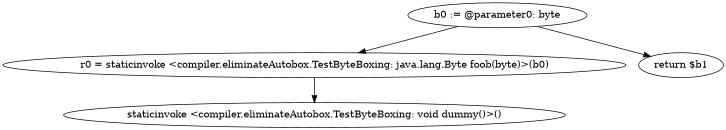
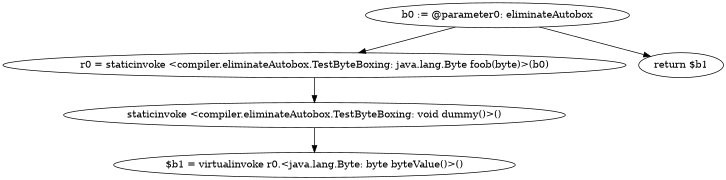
(497, 15) -> (497, 15)
none -> (314, 165)
